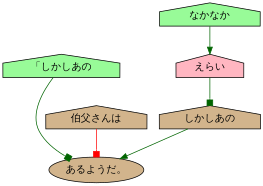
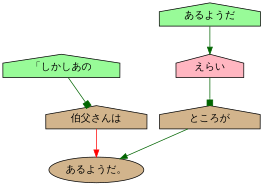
(210, 16) -> (210, 16)
(210, 119) -> (210, 119)
(36, 120) -> (76, 89)
(96, 139) -> (96, 139)
